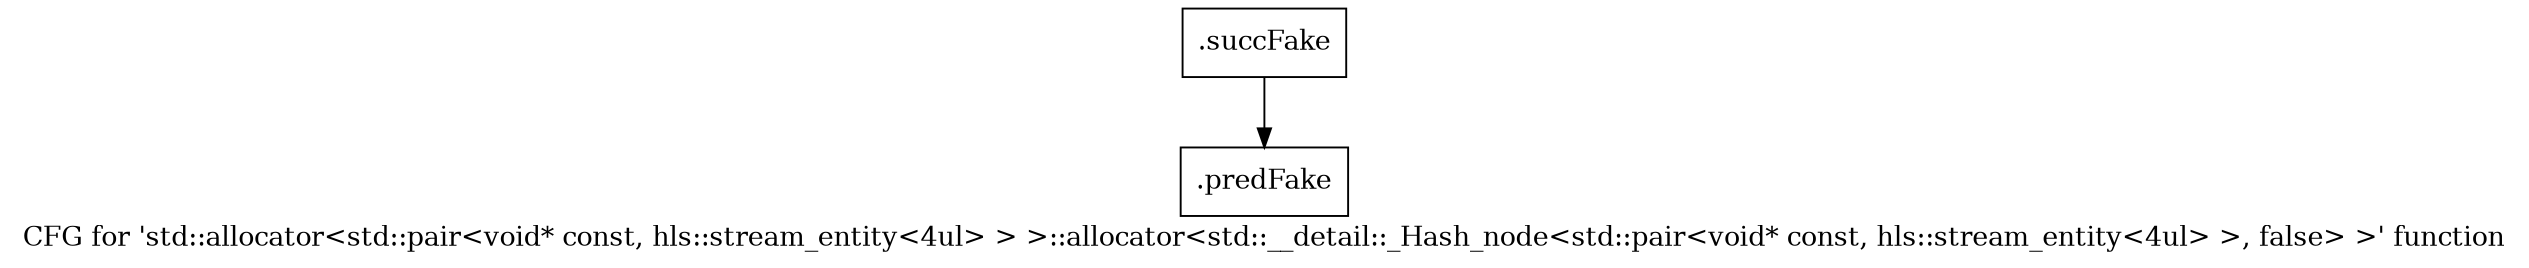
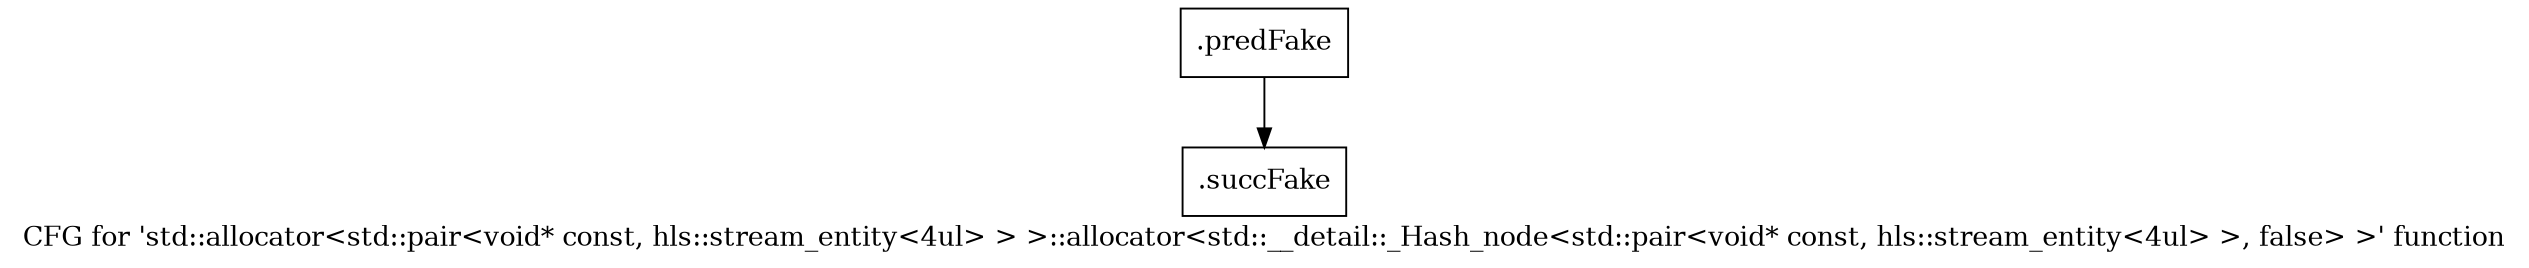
(1264, 103) -> (1264, 103)
